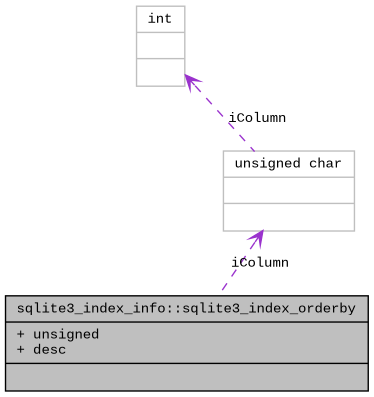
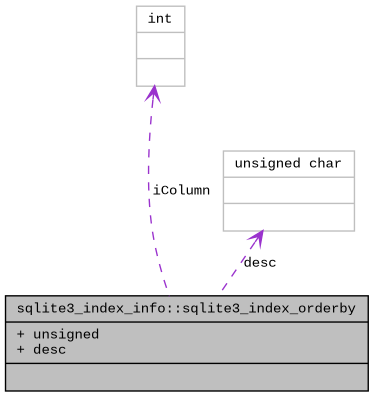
(225, 119) -> (149, 199)
(261, 263) -> (261, 263)
